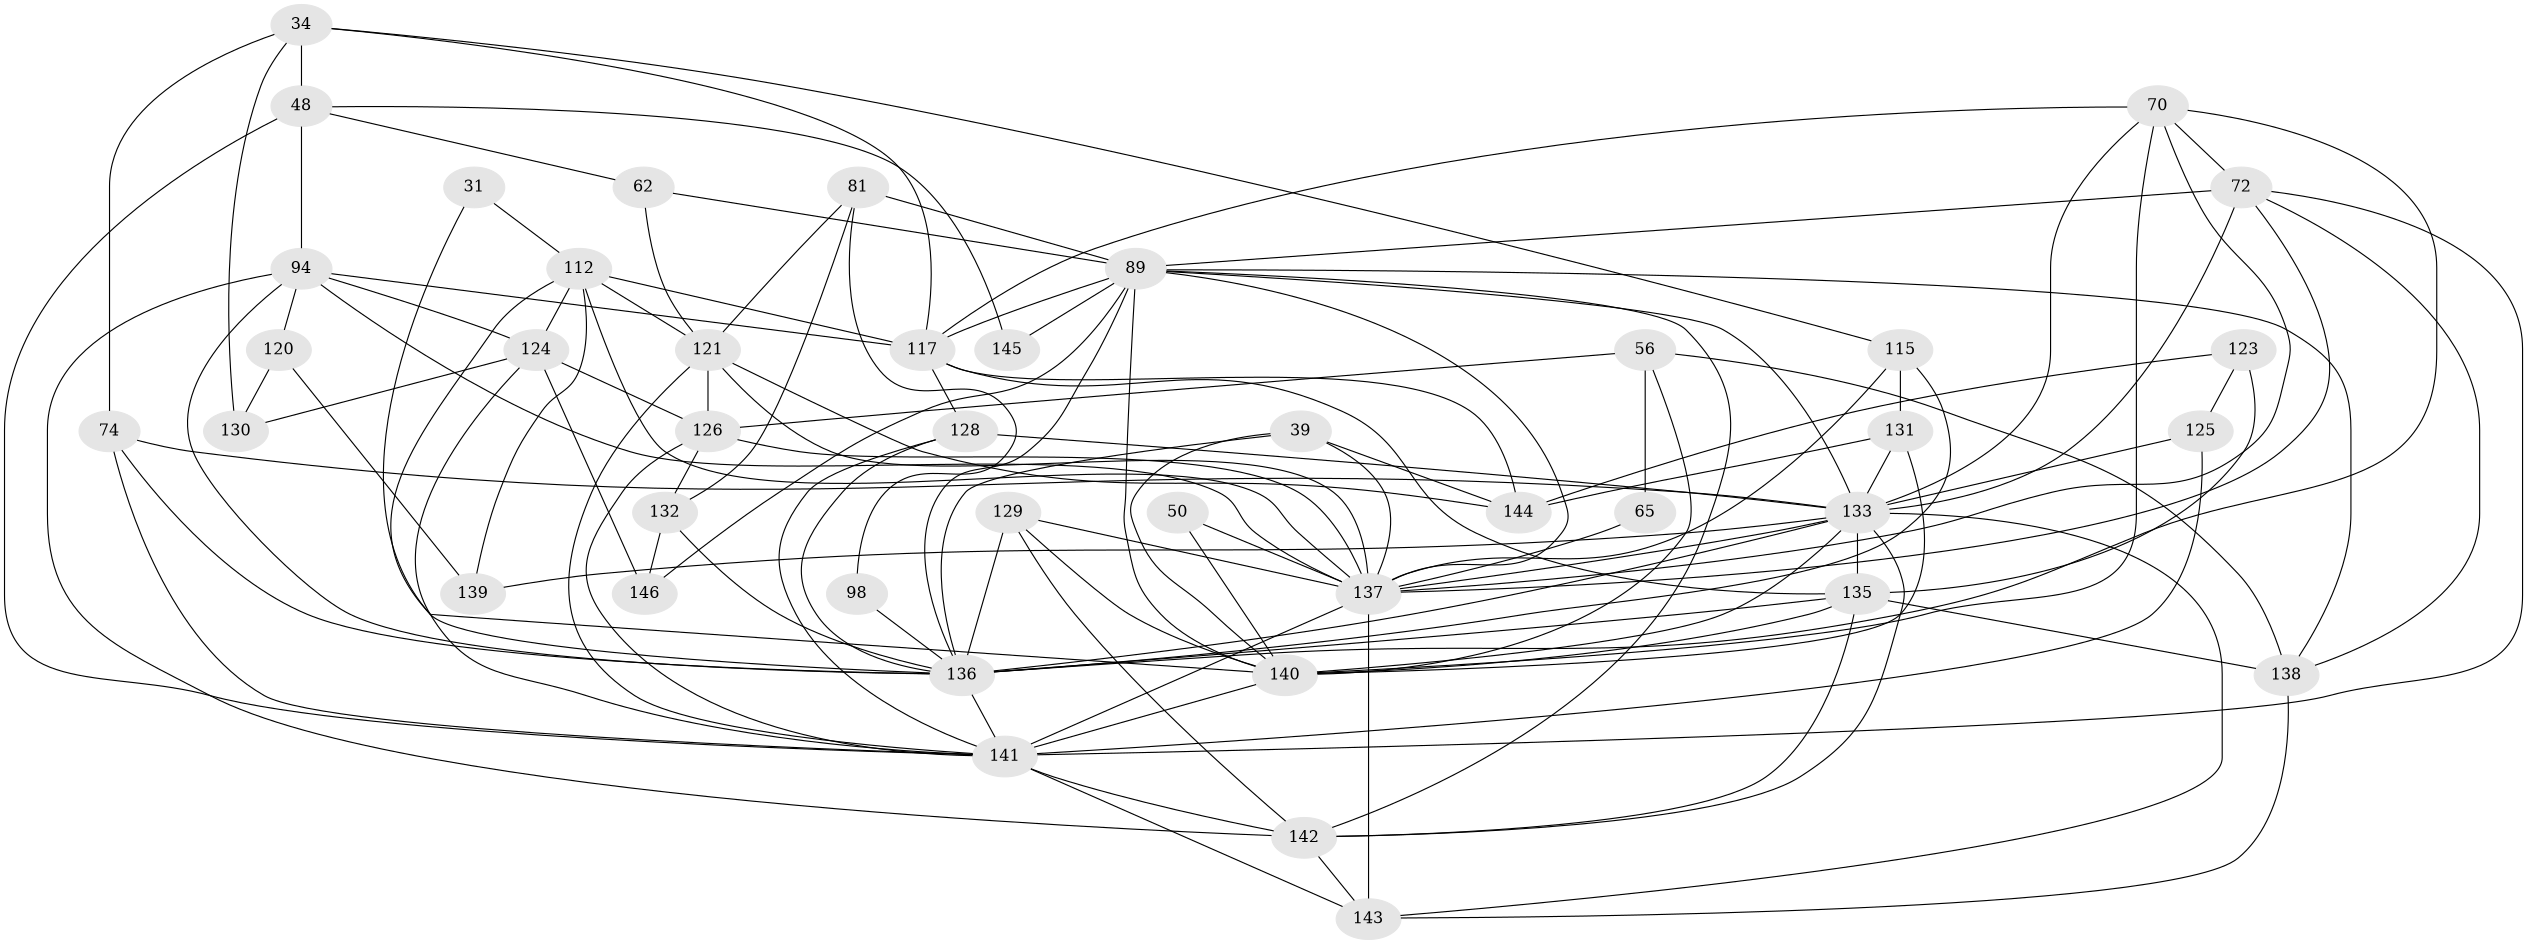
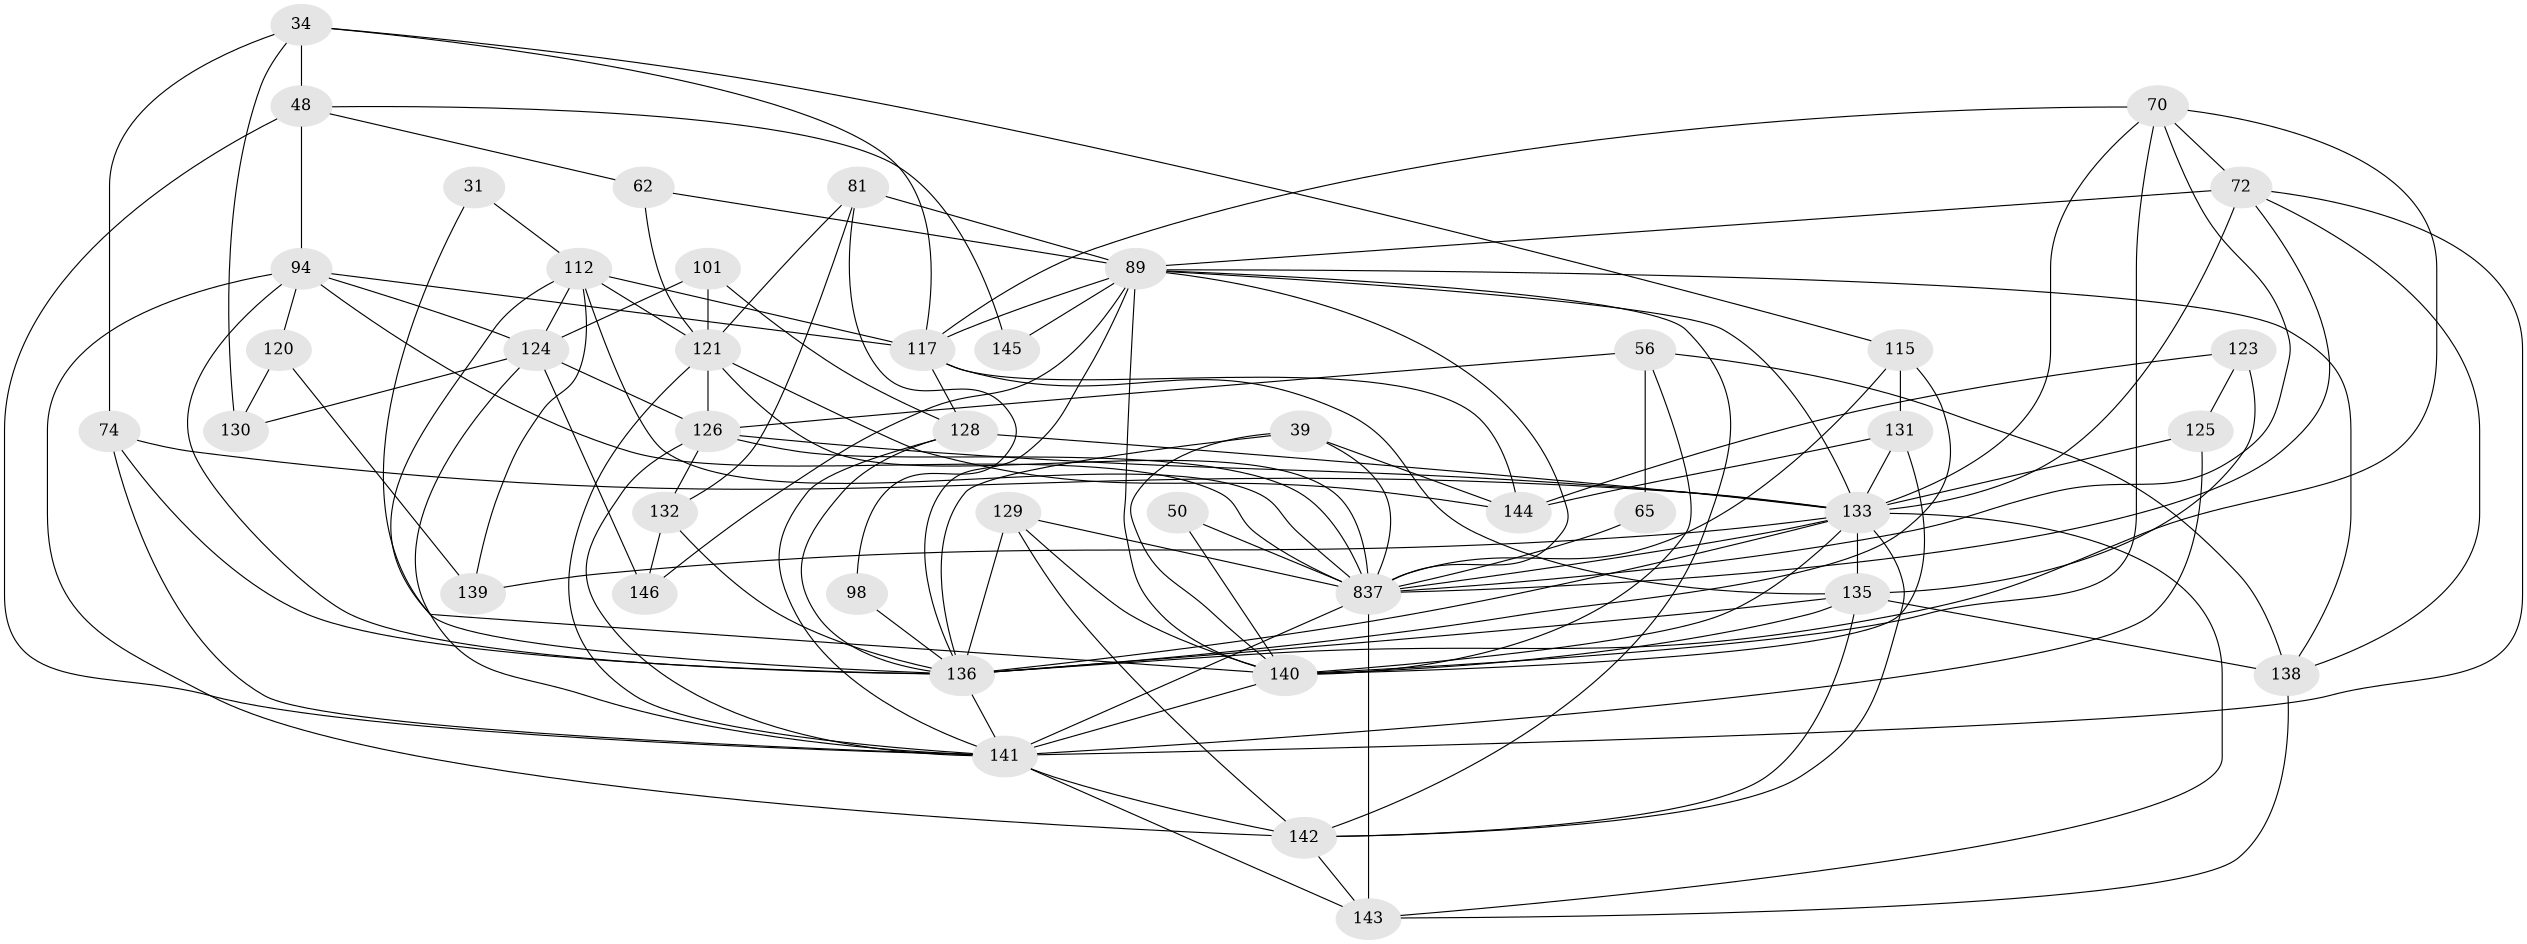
none -> (708, 269)
none -> (1310, 471)
(1369, 594) -> (1369, 594)
